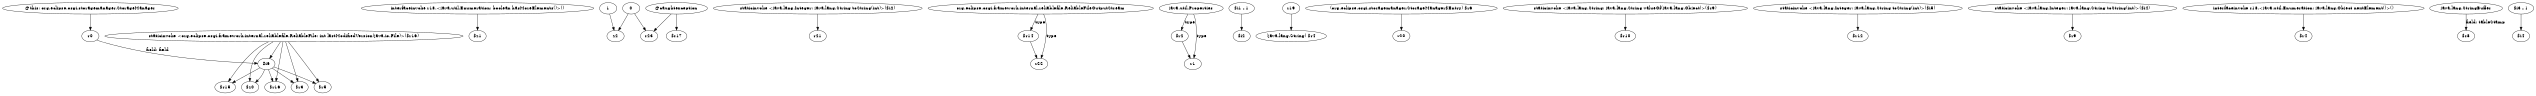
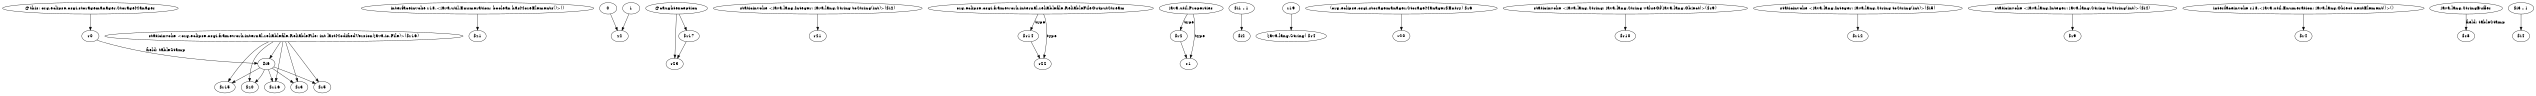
(639, 21) -> (683, 49)
(158, 50) -> (166, 50)
